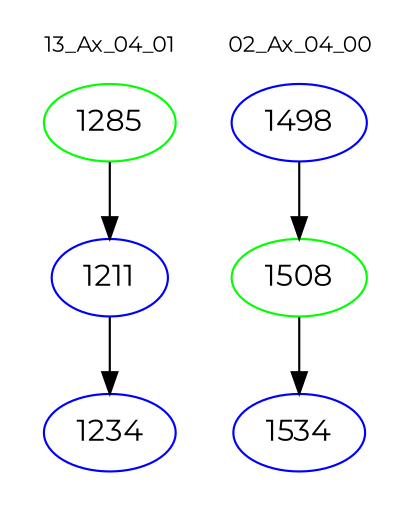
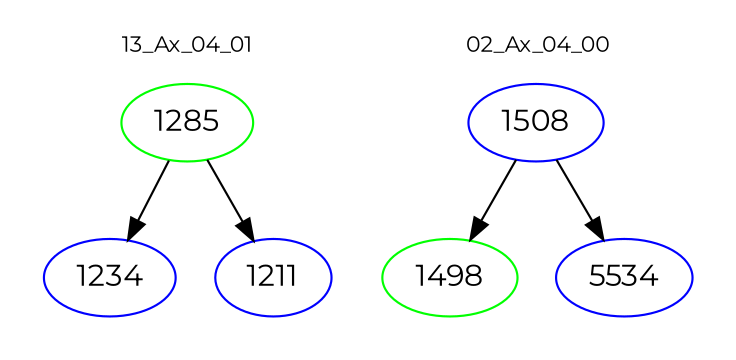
(299, 123) -> (450, 278)
(299, 190) -> (499, 190)
(299, 278) -> (536, 123)
(110, 345) -> (153, 191)
(299, 433) -> (624, 278)
